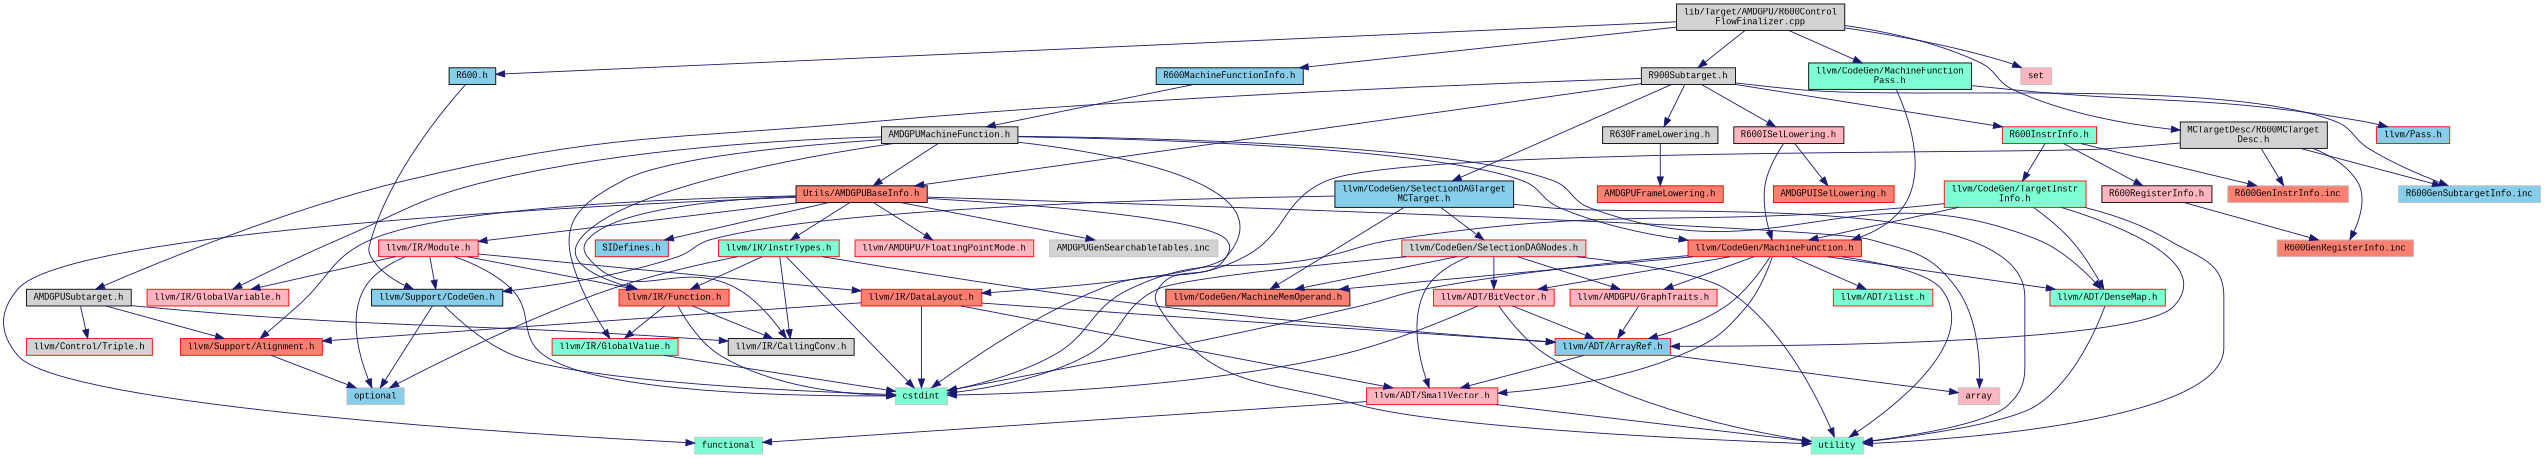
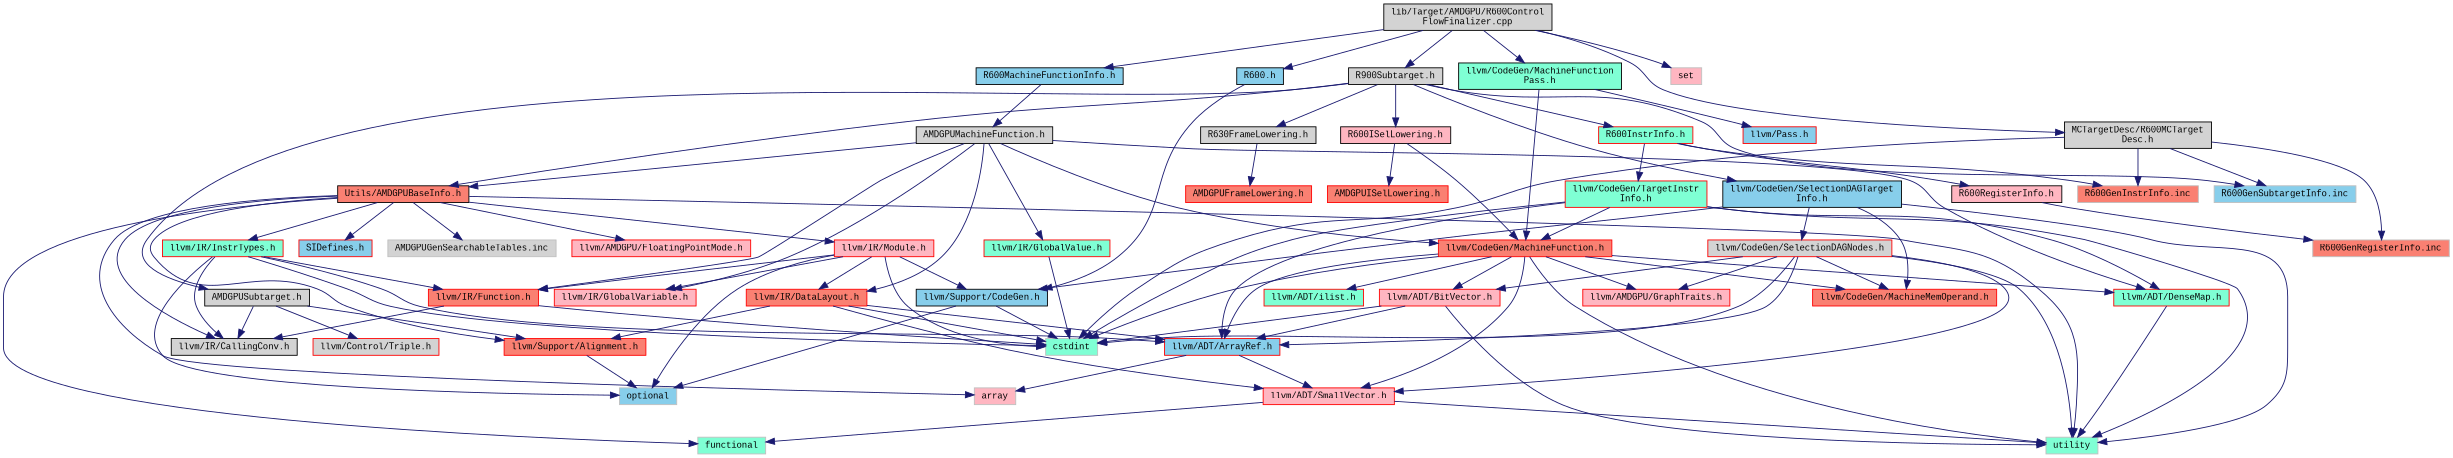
(1424, 194) -> (1812, 194)
(1258, 298) -> (1905, 298)
(1631, 319) -> (1559, 334)
(642, 324) -> none
